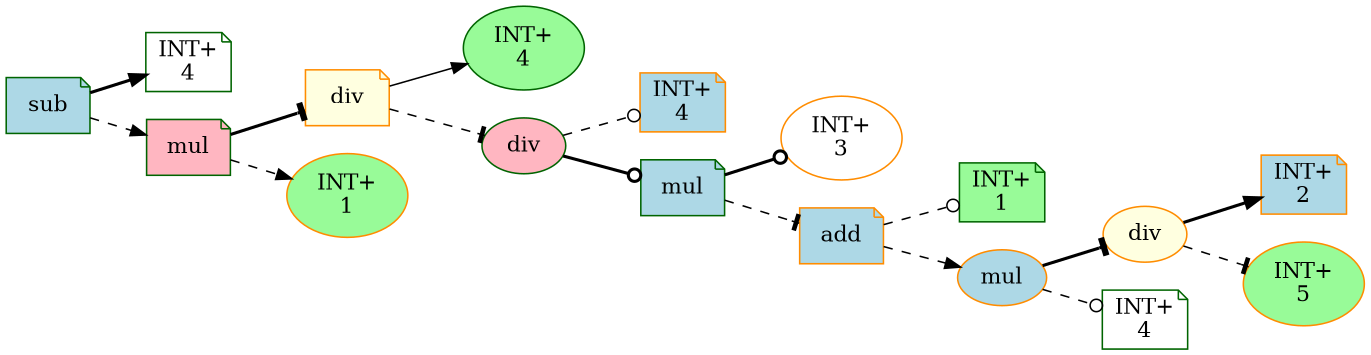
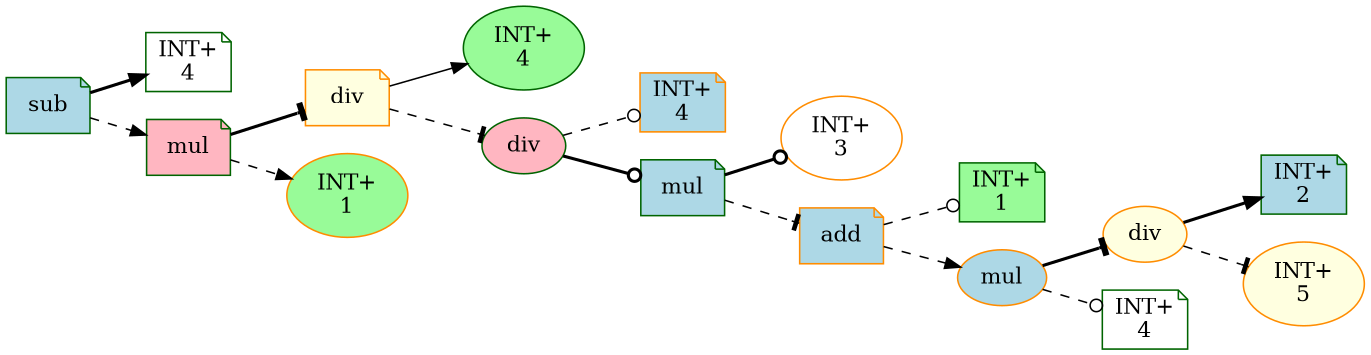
(1304, 185) -> (1304, 185)
(1304, 284) -> (1304, 284)
